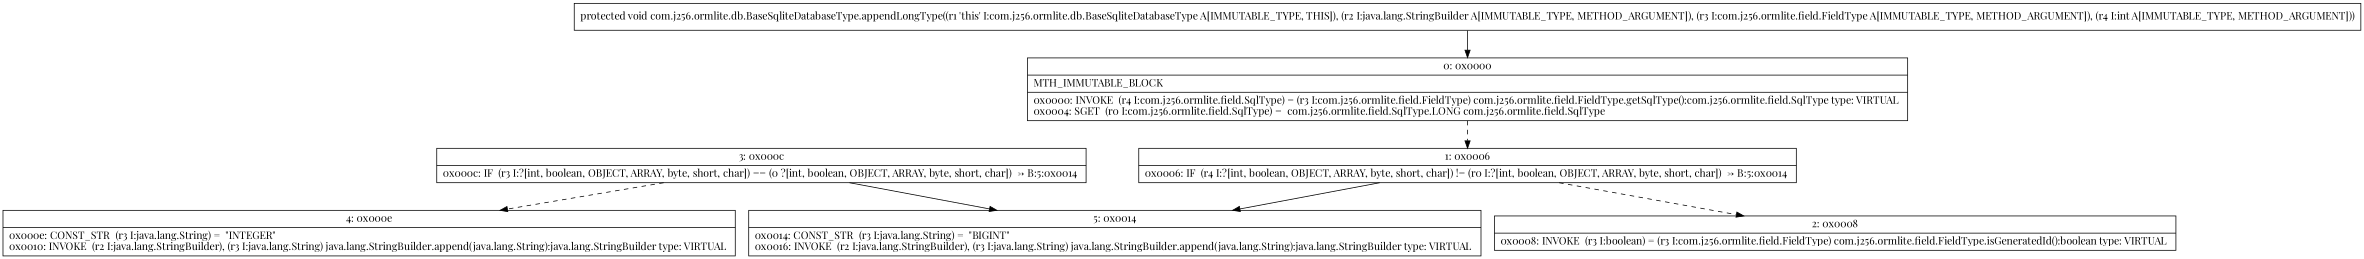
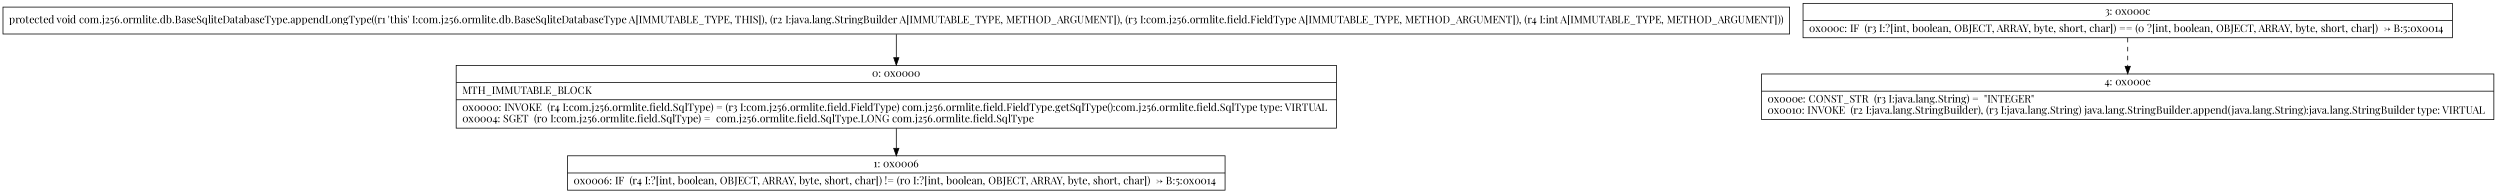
(1468, 131) -> (896, 138)
(1115, 233) -> none
(1835, 233) -> none
